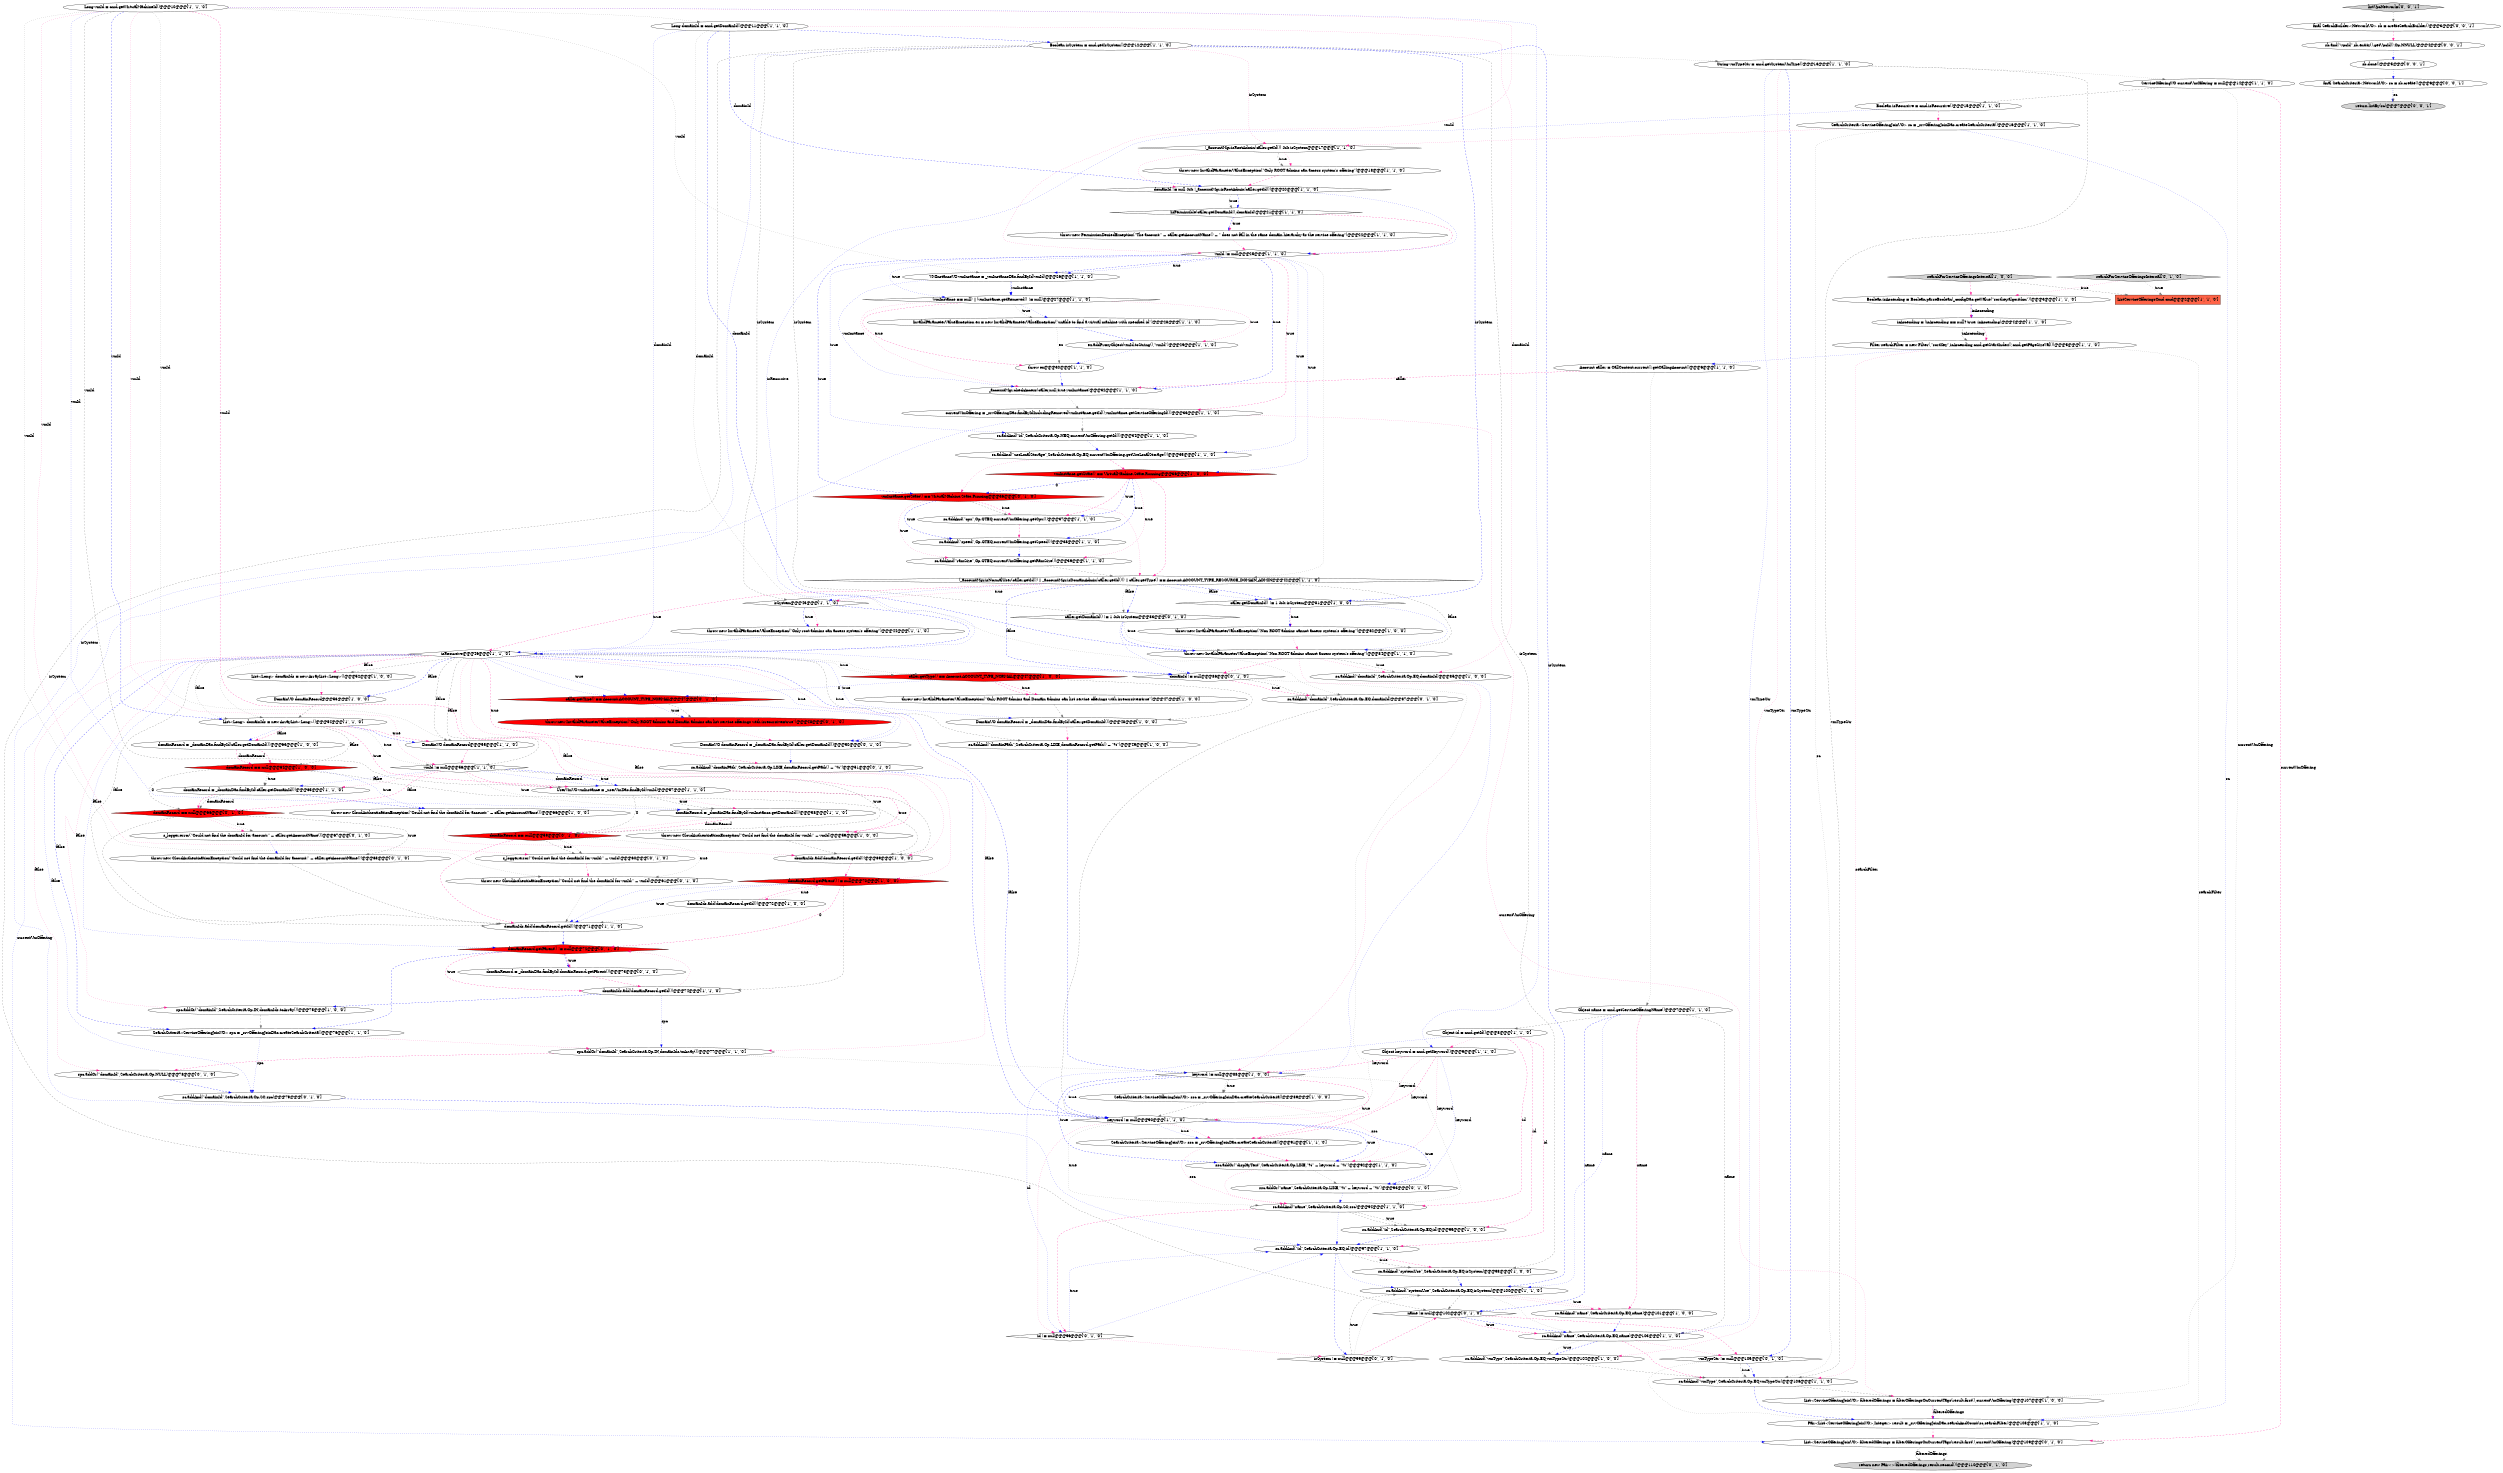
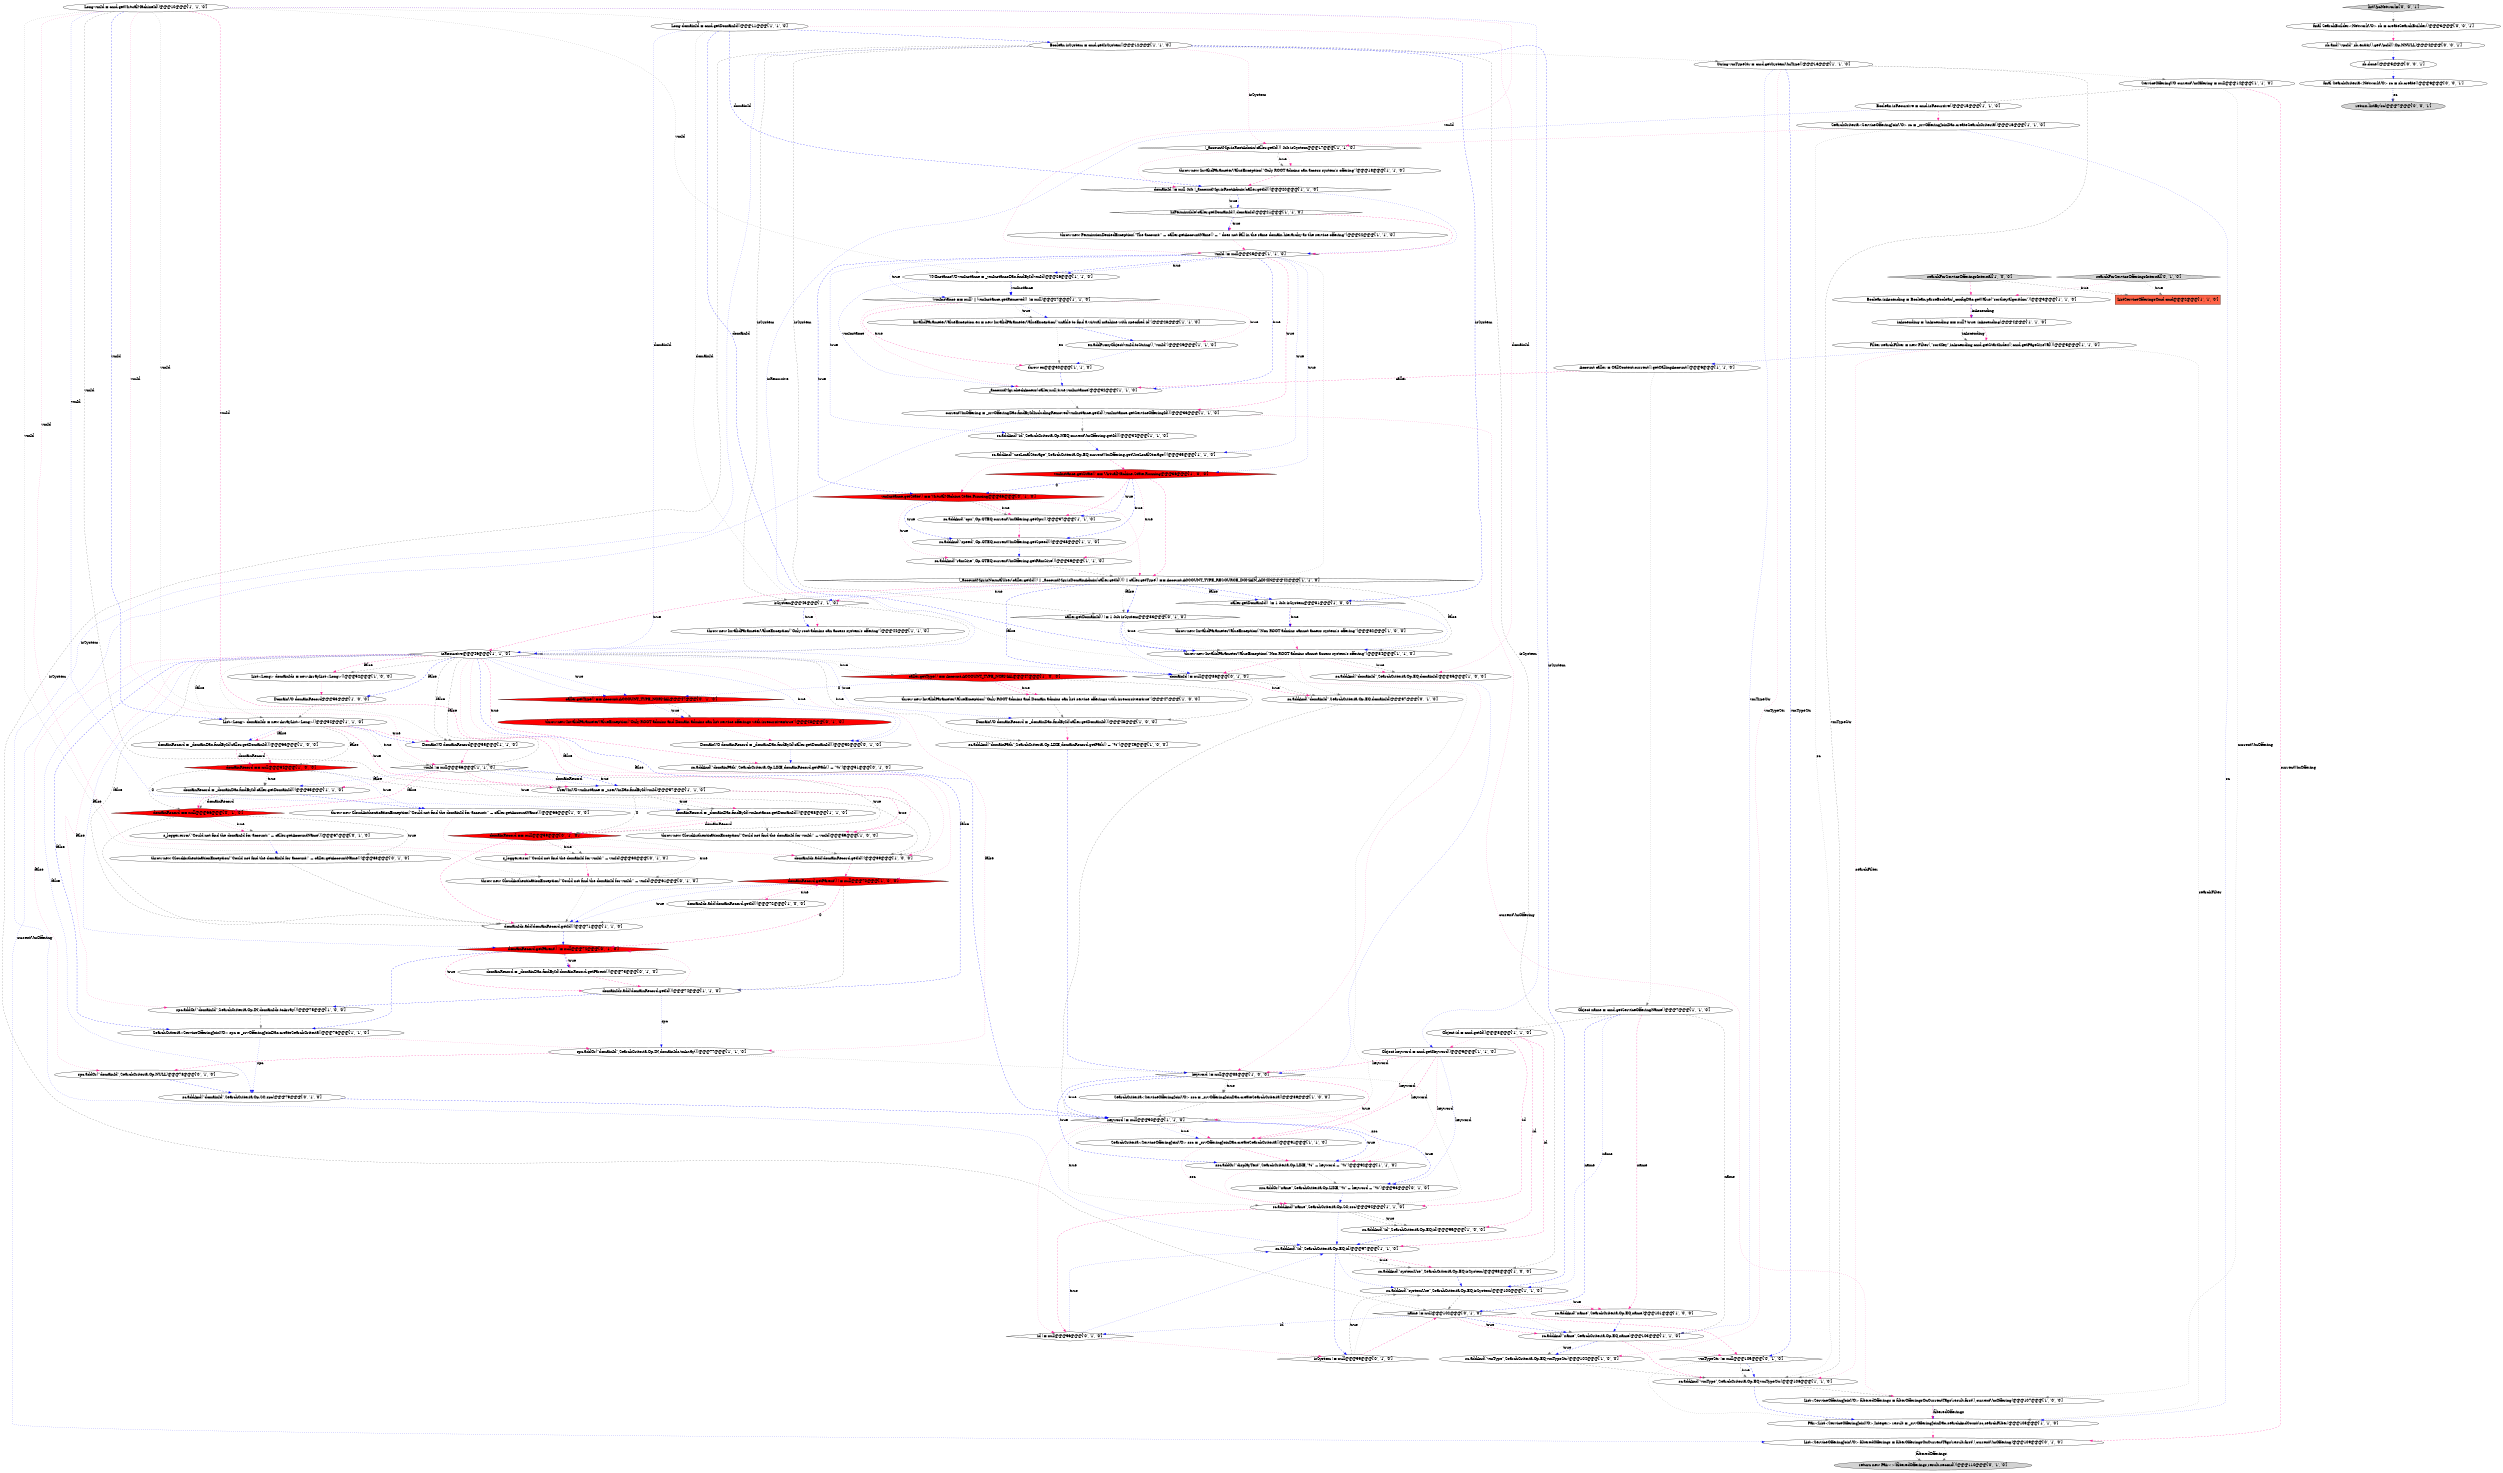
(927, 644) -> (927, 644)
(935, 751) -> (932, 778)
(1116, 1073) -> (1257, 1325)
